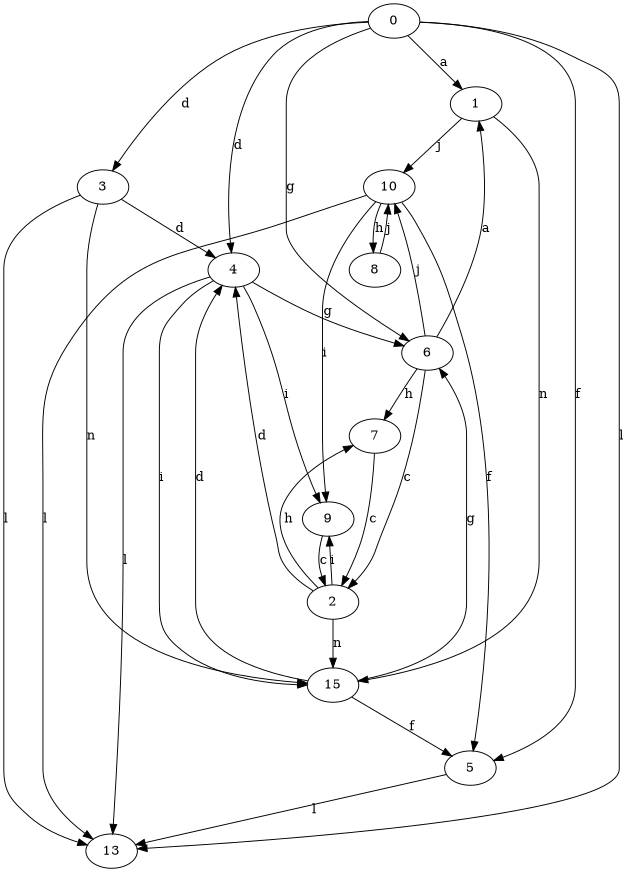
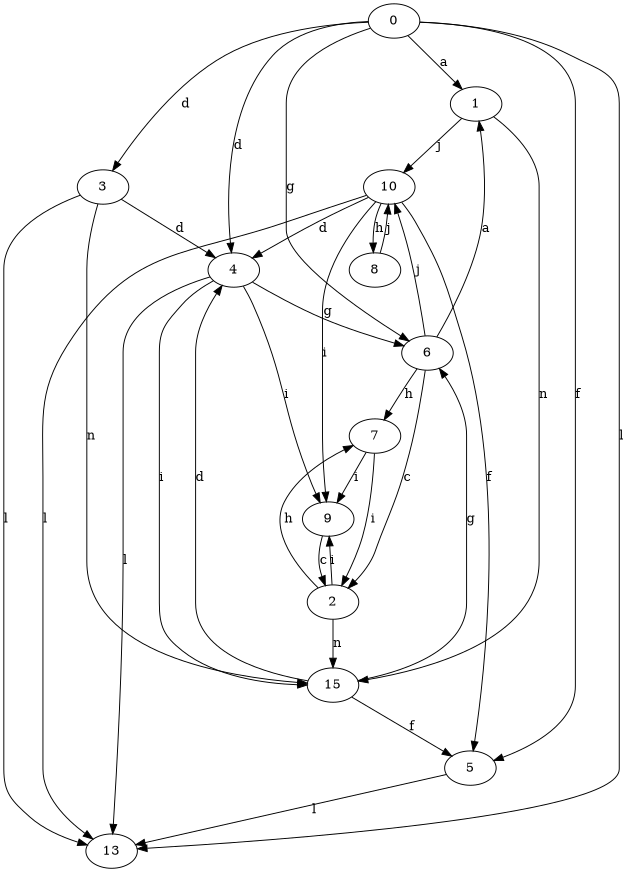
(258, 451) -> (314, 224)
none -> (354, 473)
(373, 519) -> (373, 519)
